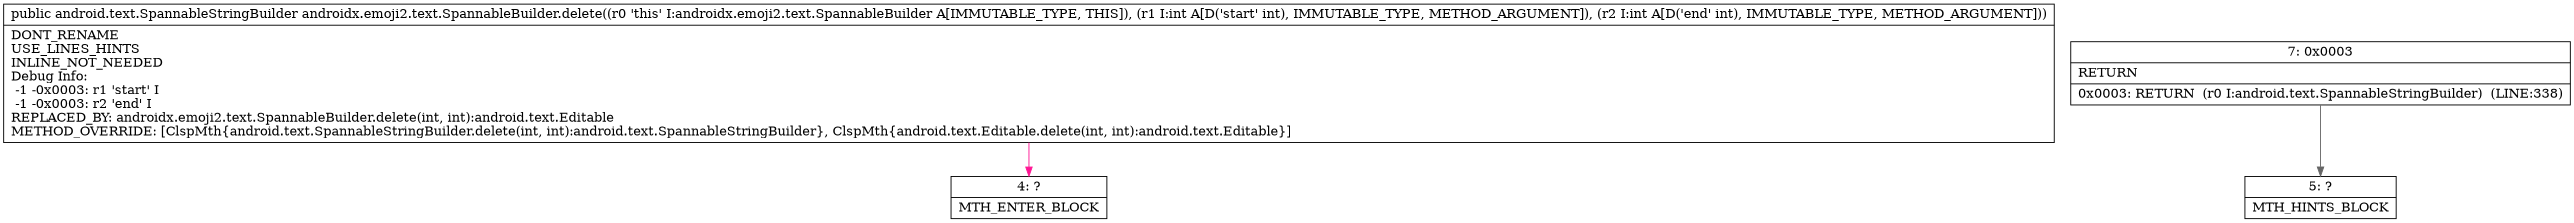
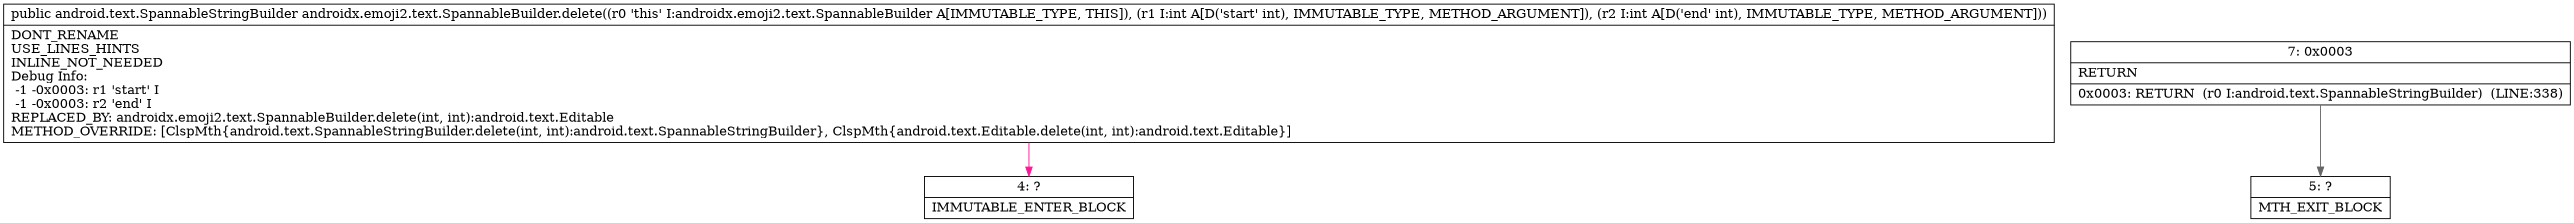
(1029, 208) -> (1029, 208)
(2321, 208) -> (2321, 208)
